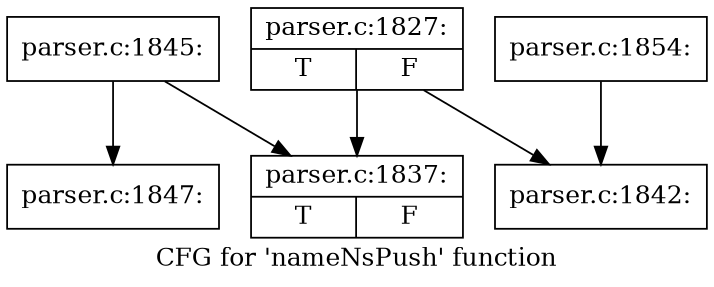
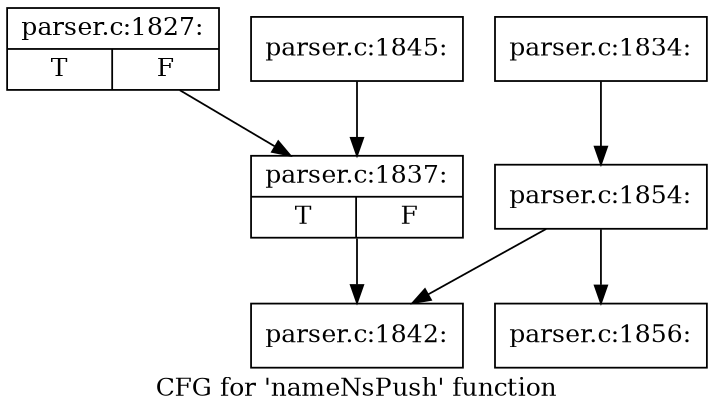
none -> (601, 49)
(479, 123) -> (357, 261)
(113, 197) -> none
none -> (601, 336)
